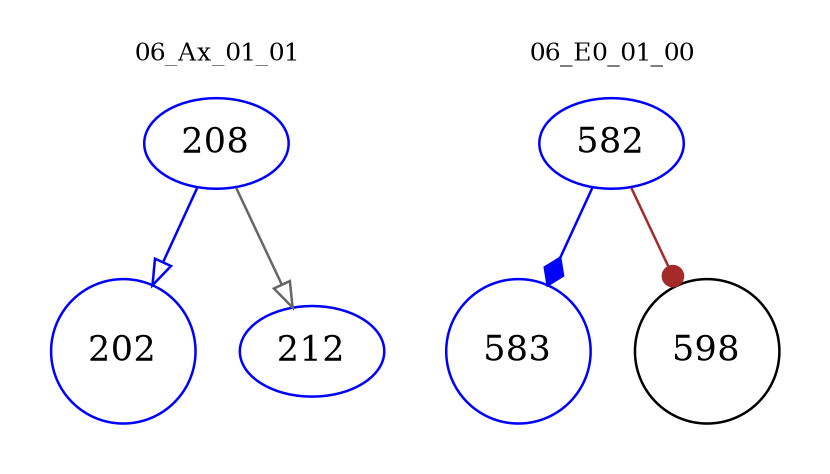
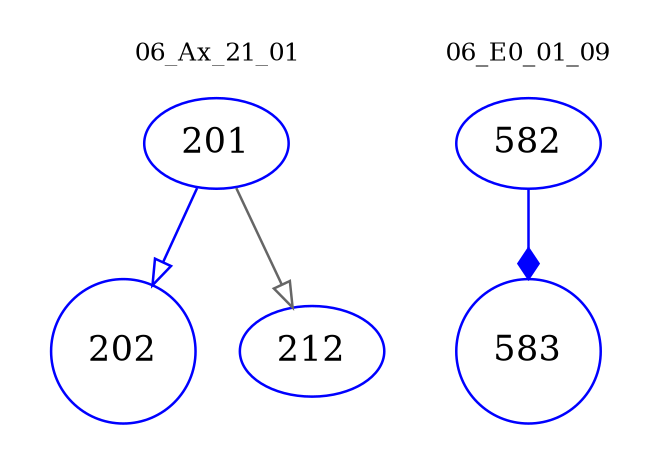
(218, 54) -> (218, 54)
(613, 54) -> (528, 54)
(216, 143) -> (216, 143)
(707, 351) -> none
